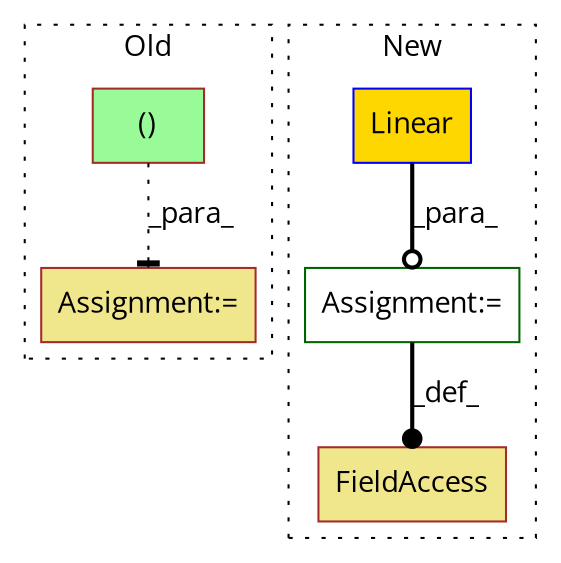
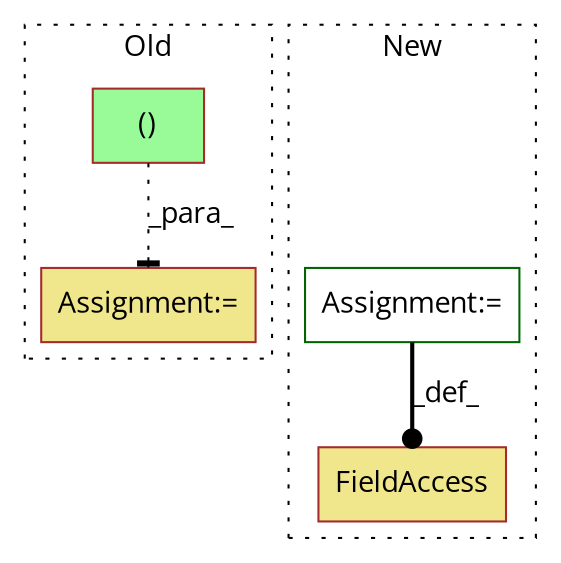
(412, 126) -> none
